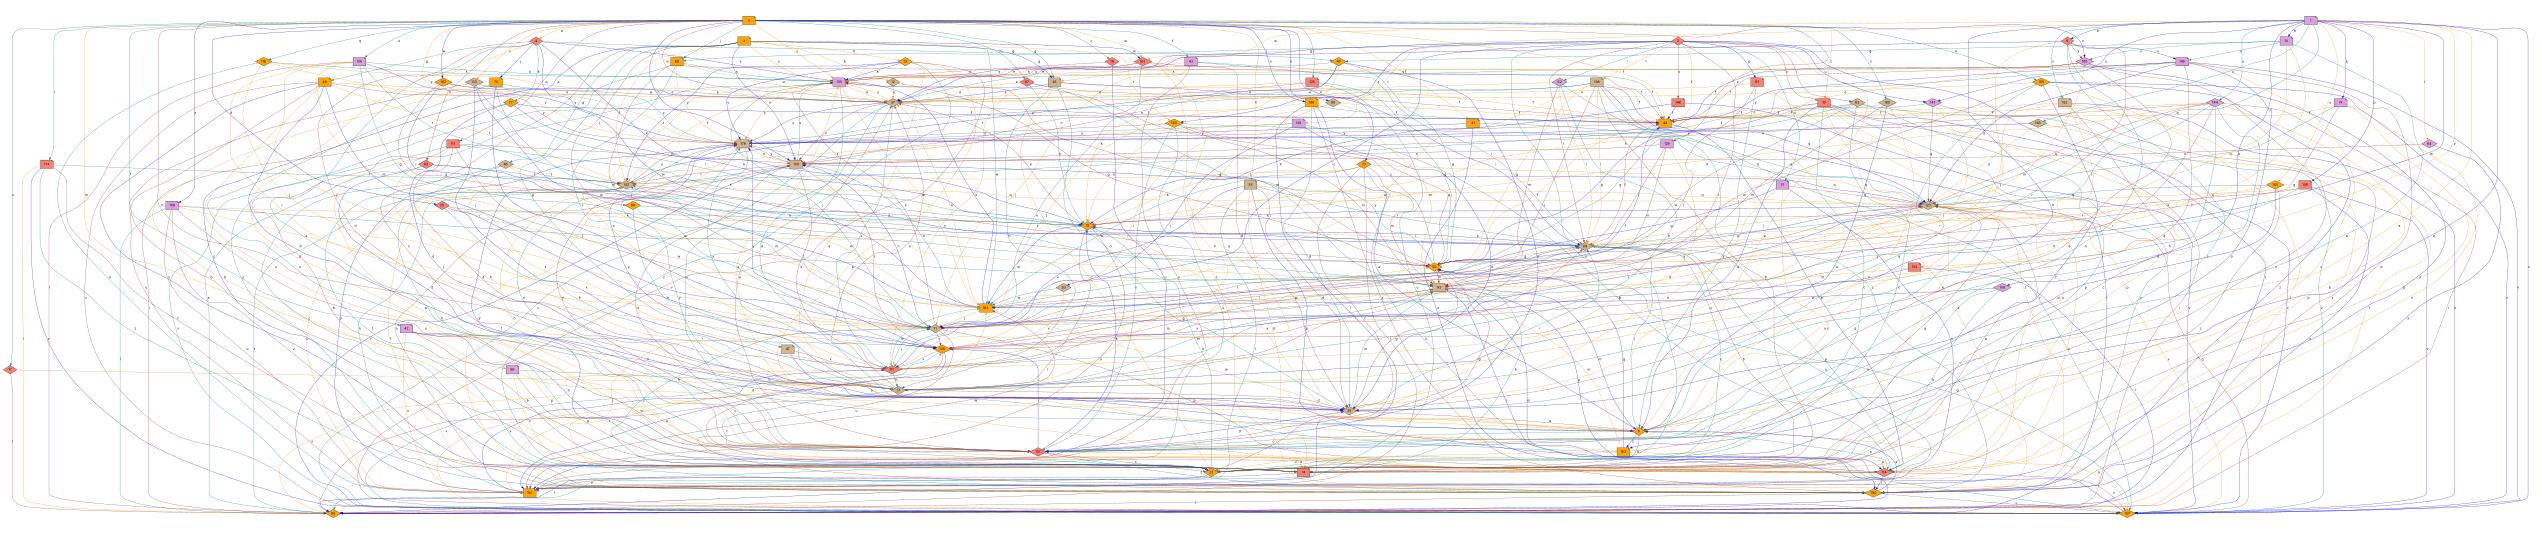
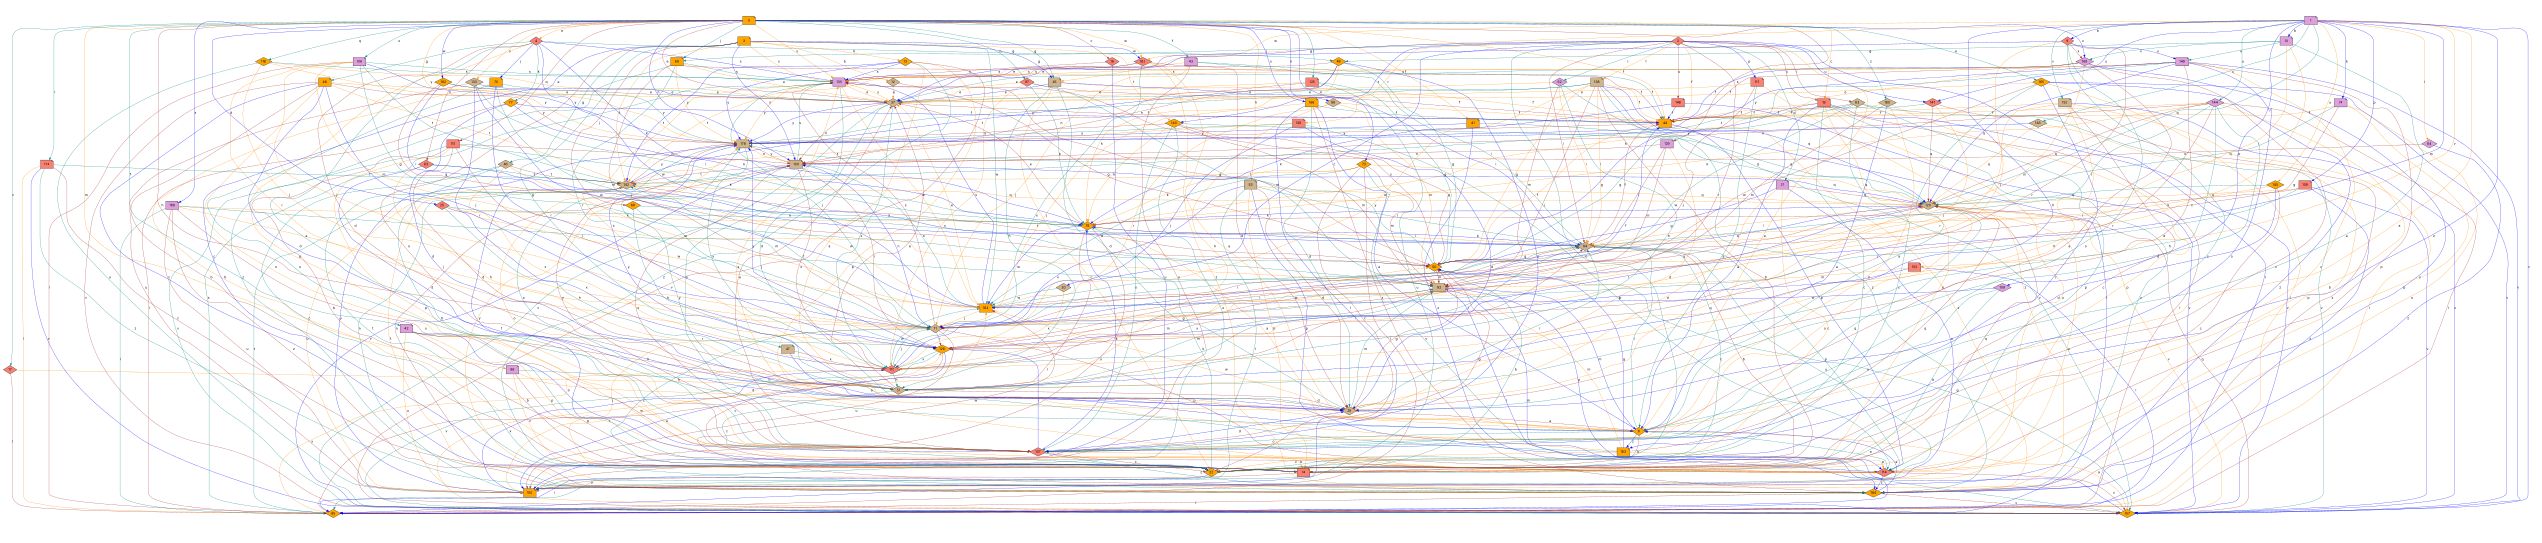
(1933, 103) -> (1933, 103)
(1299, 123) -> (1299, 123)
